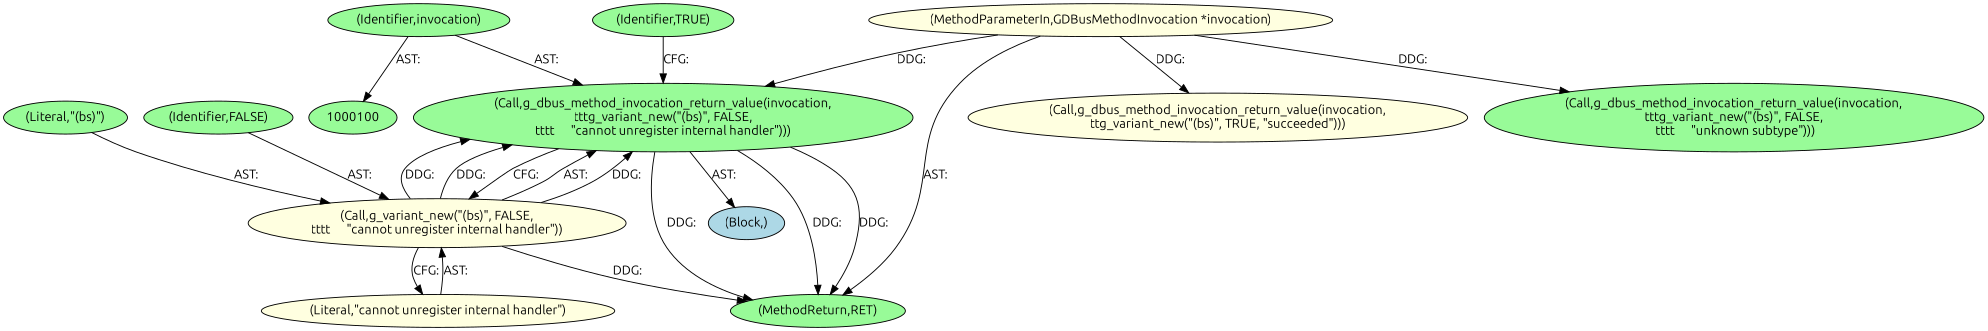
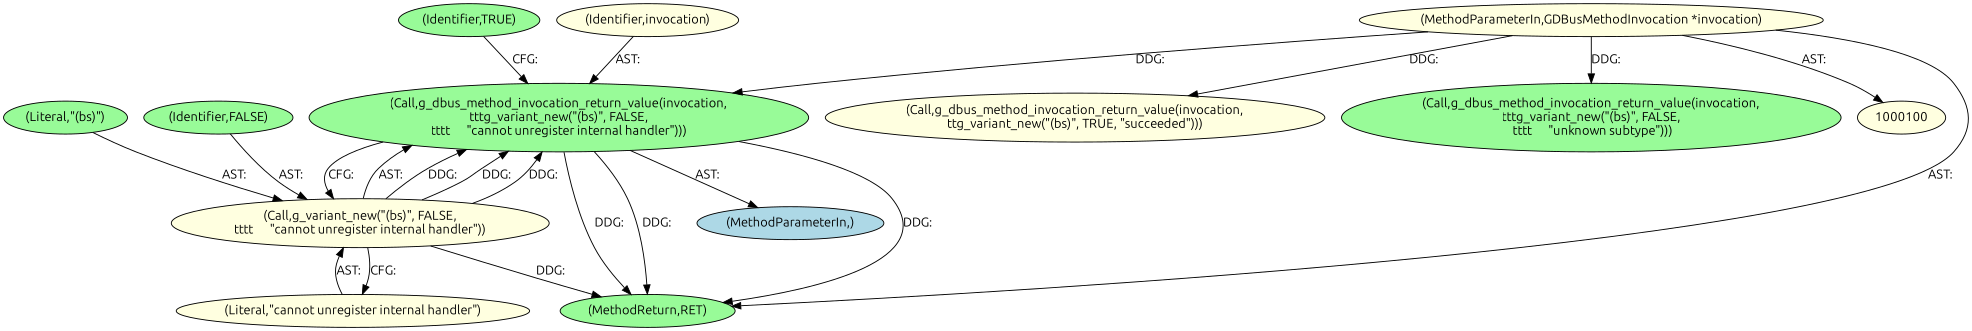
(419, 20) -> (648, 20)
(388, 65) -> (1781, 59)
(353, 118) -> (1902, 118)
(746, 223) -> (790, 223)
